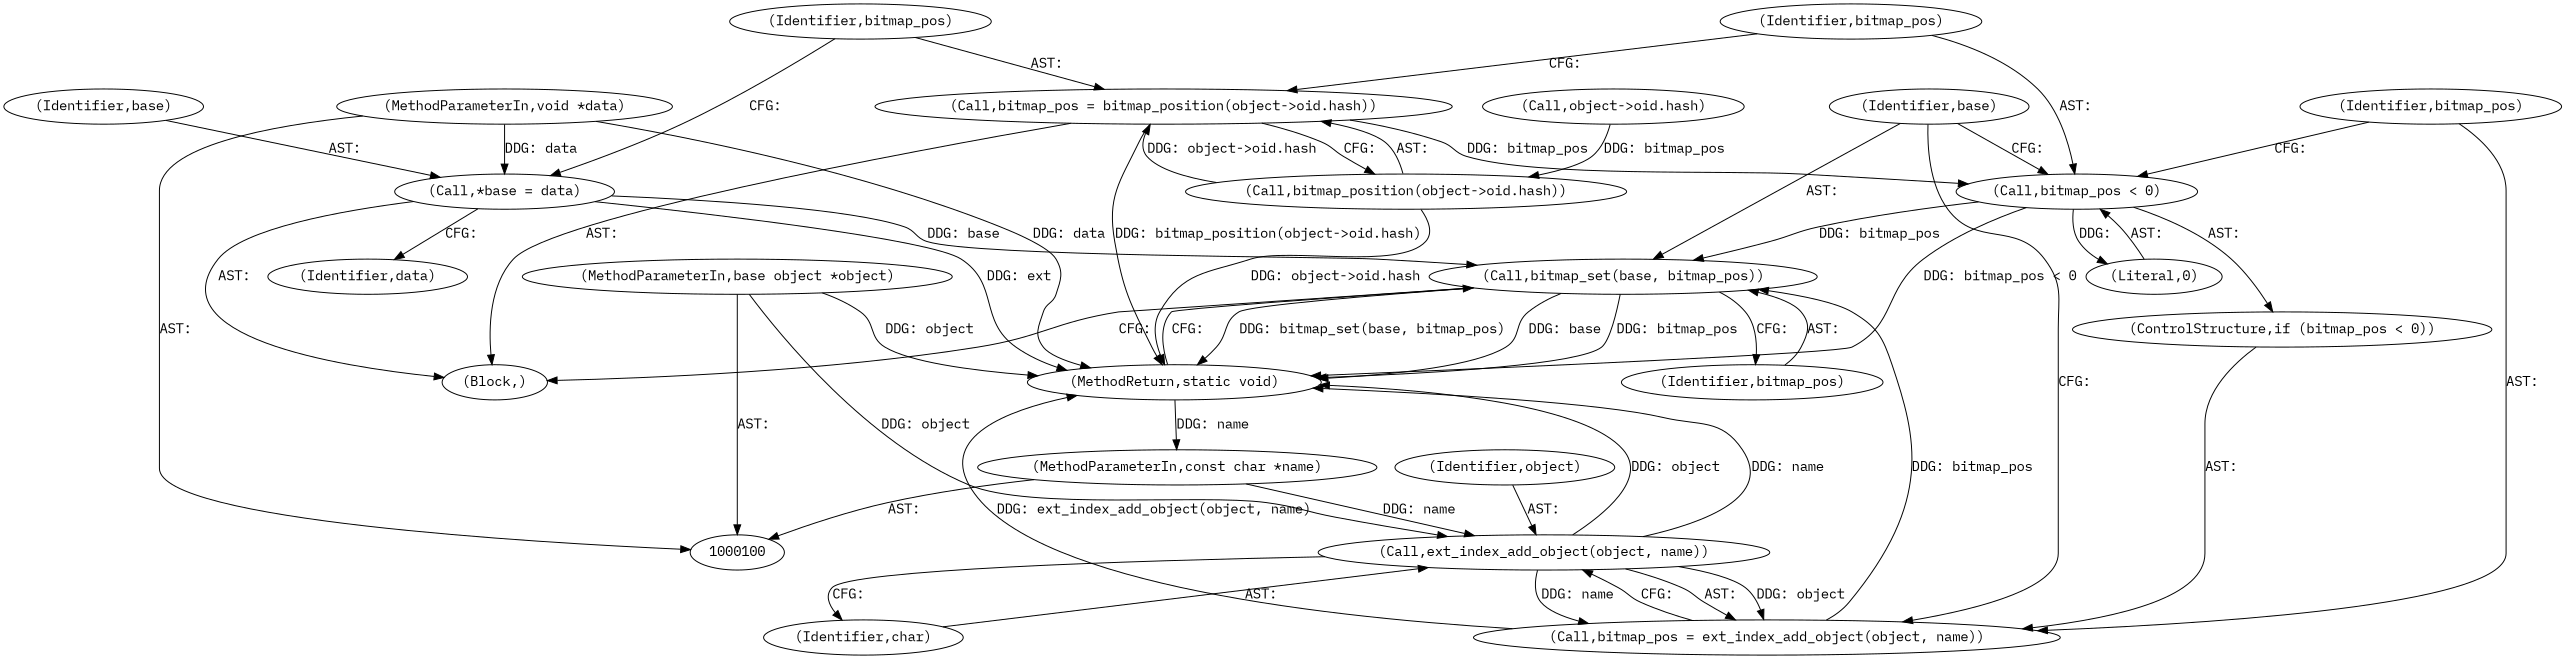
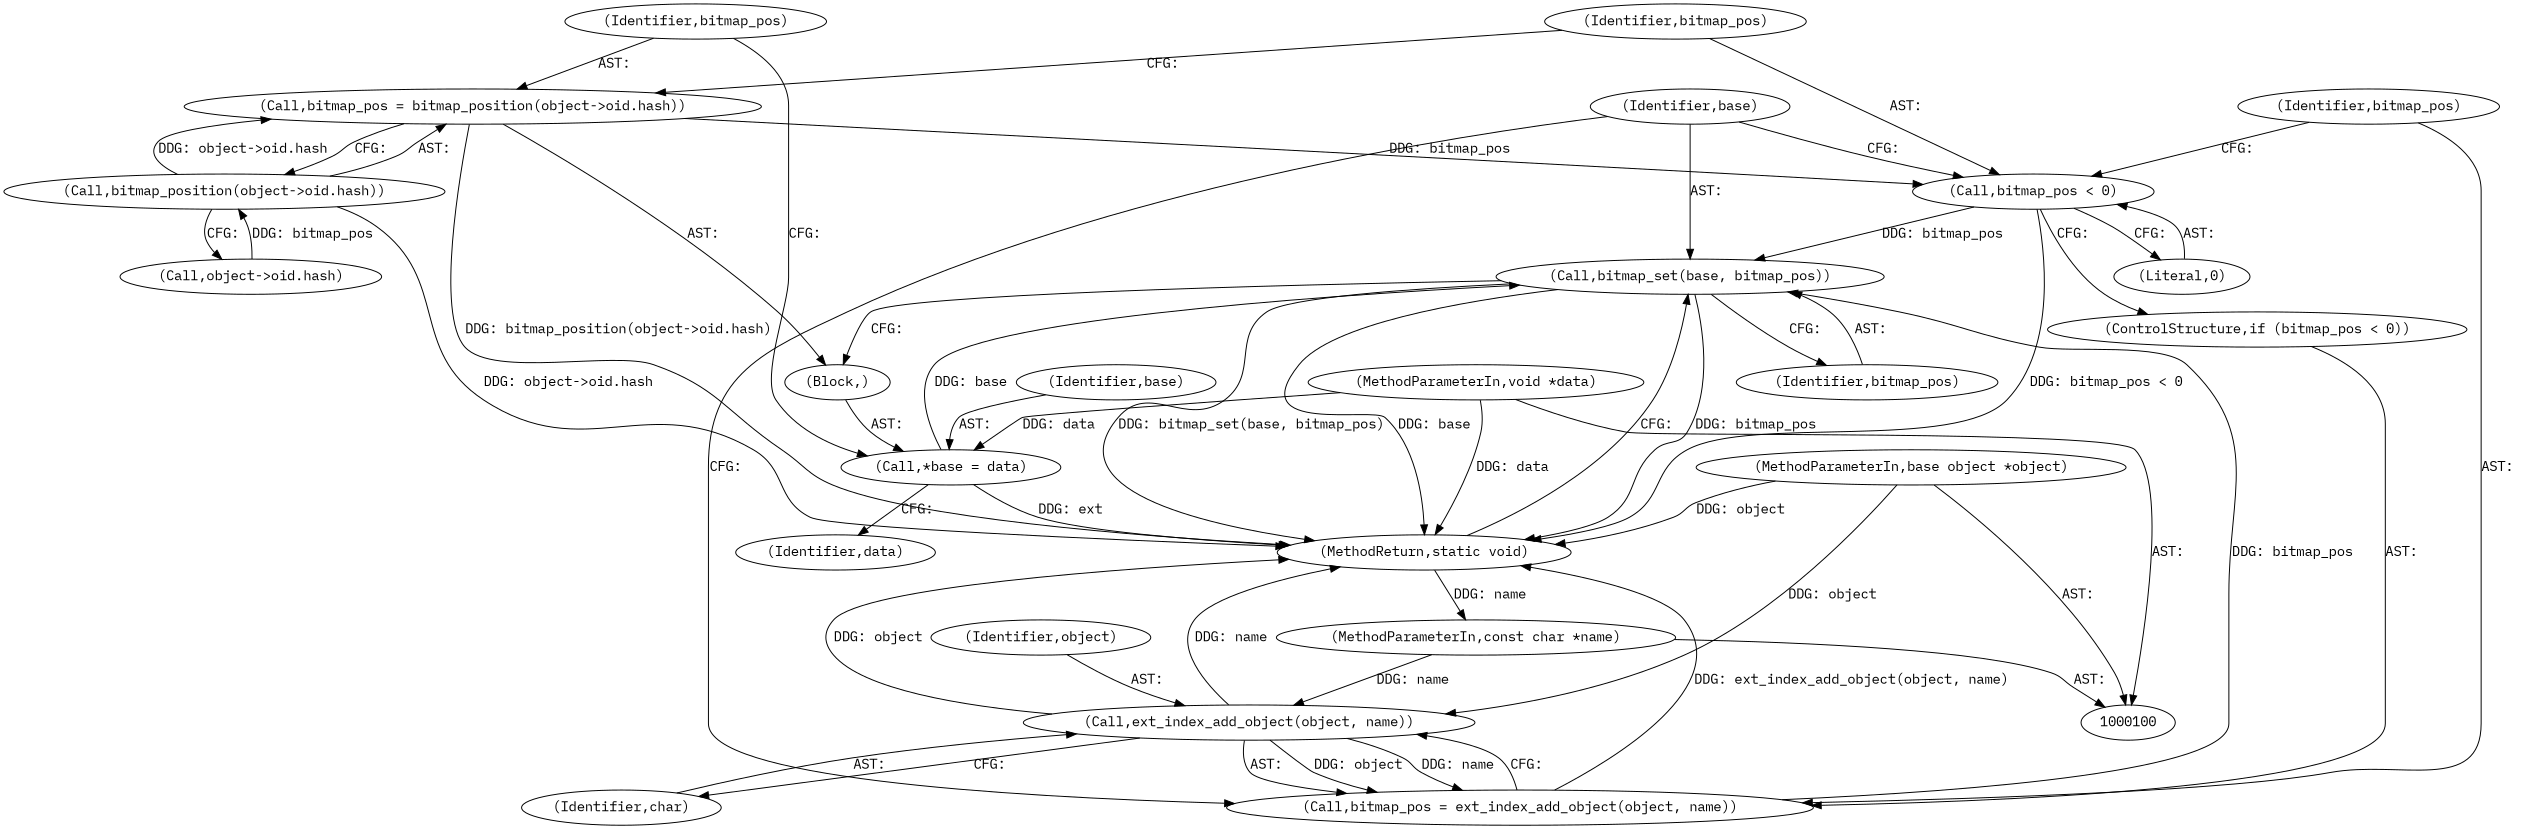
none -> (205, 232)
(2099, 234) -> (2155, 234)
(2228, 234) -> (2077, 234)
(209, 297) -> (866, 428)
